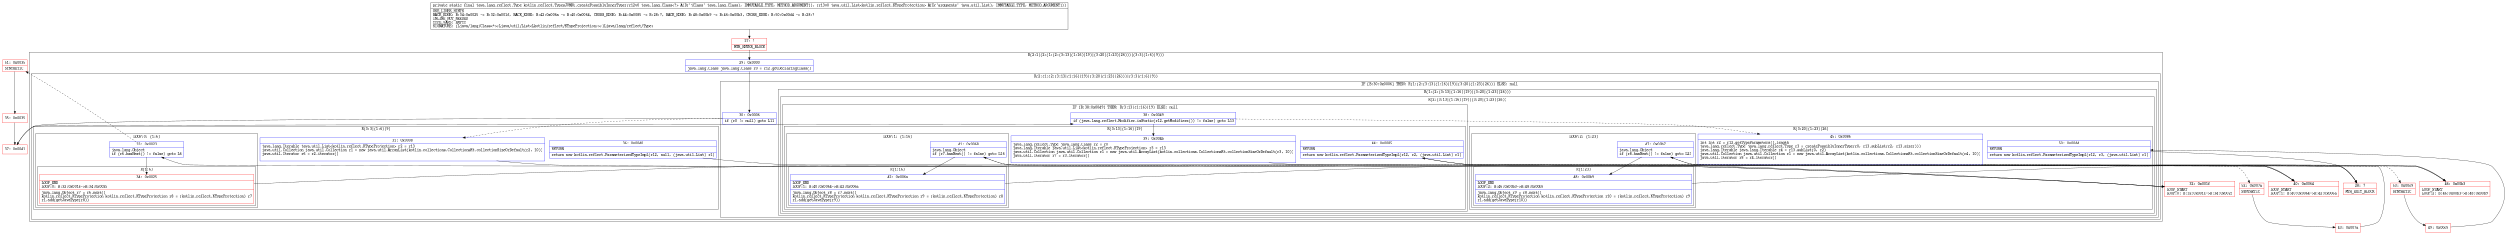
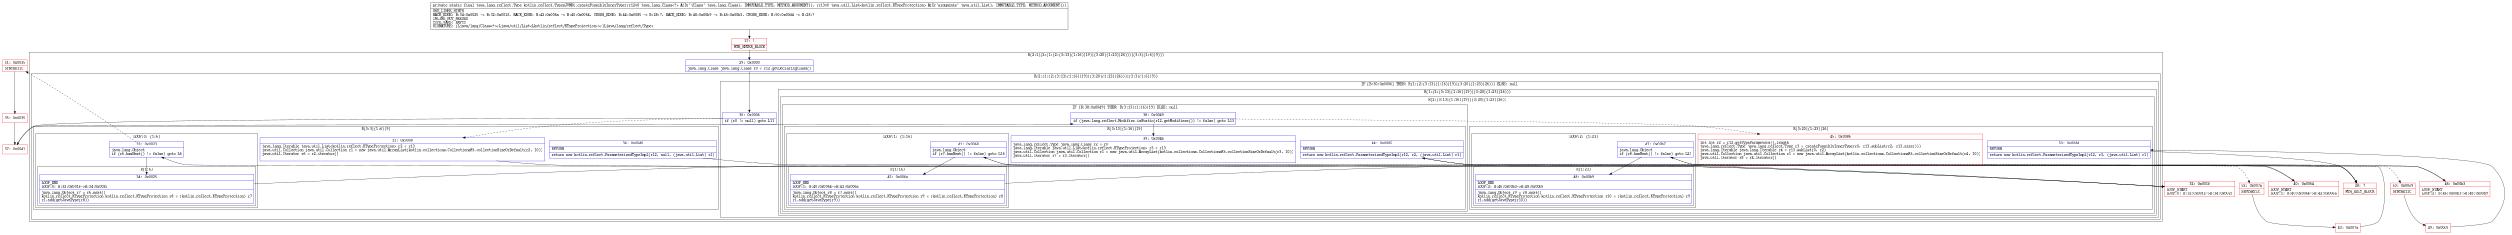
(1840, 149) -> (1840, 149)
(1782, 165) -> none
(2069, 168) -> none
(147, 189) -> (147, 189)
